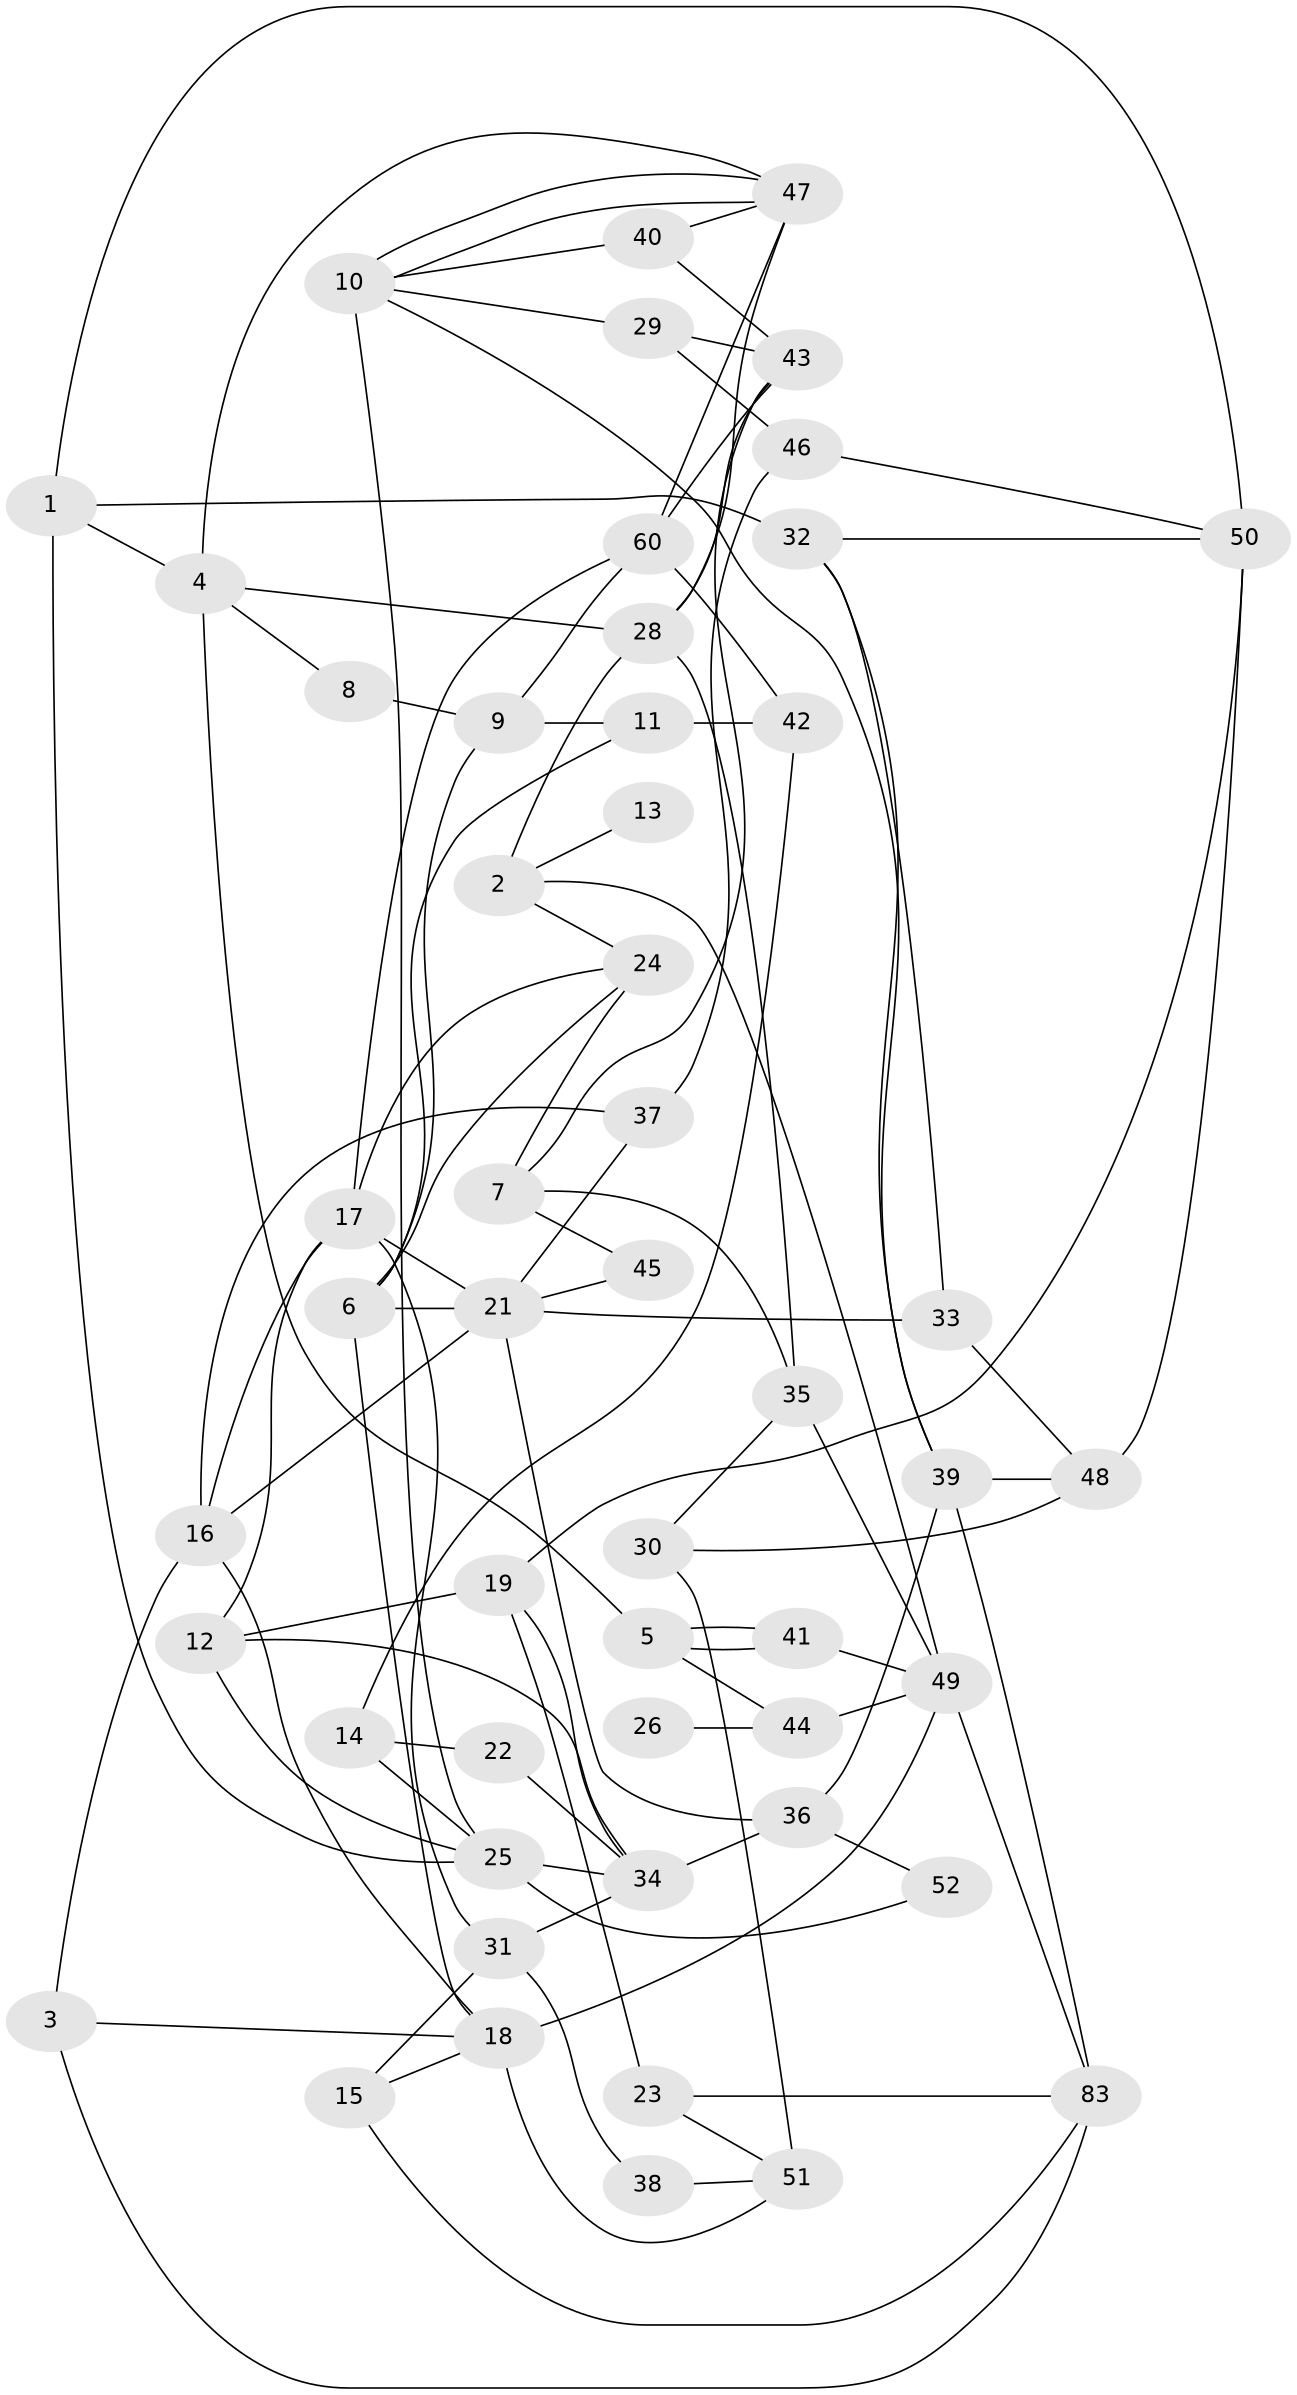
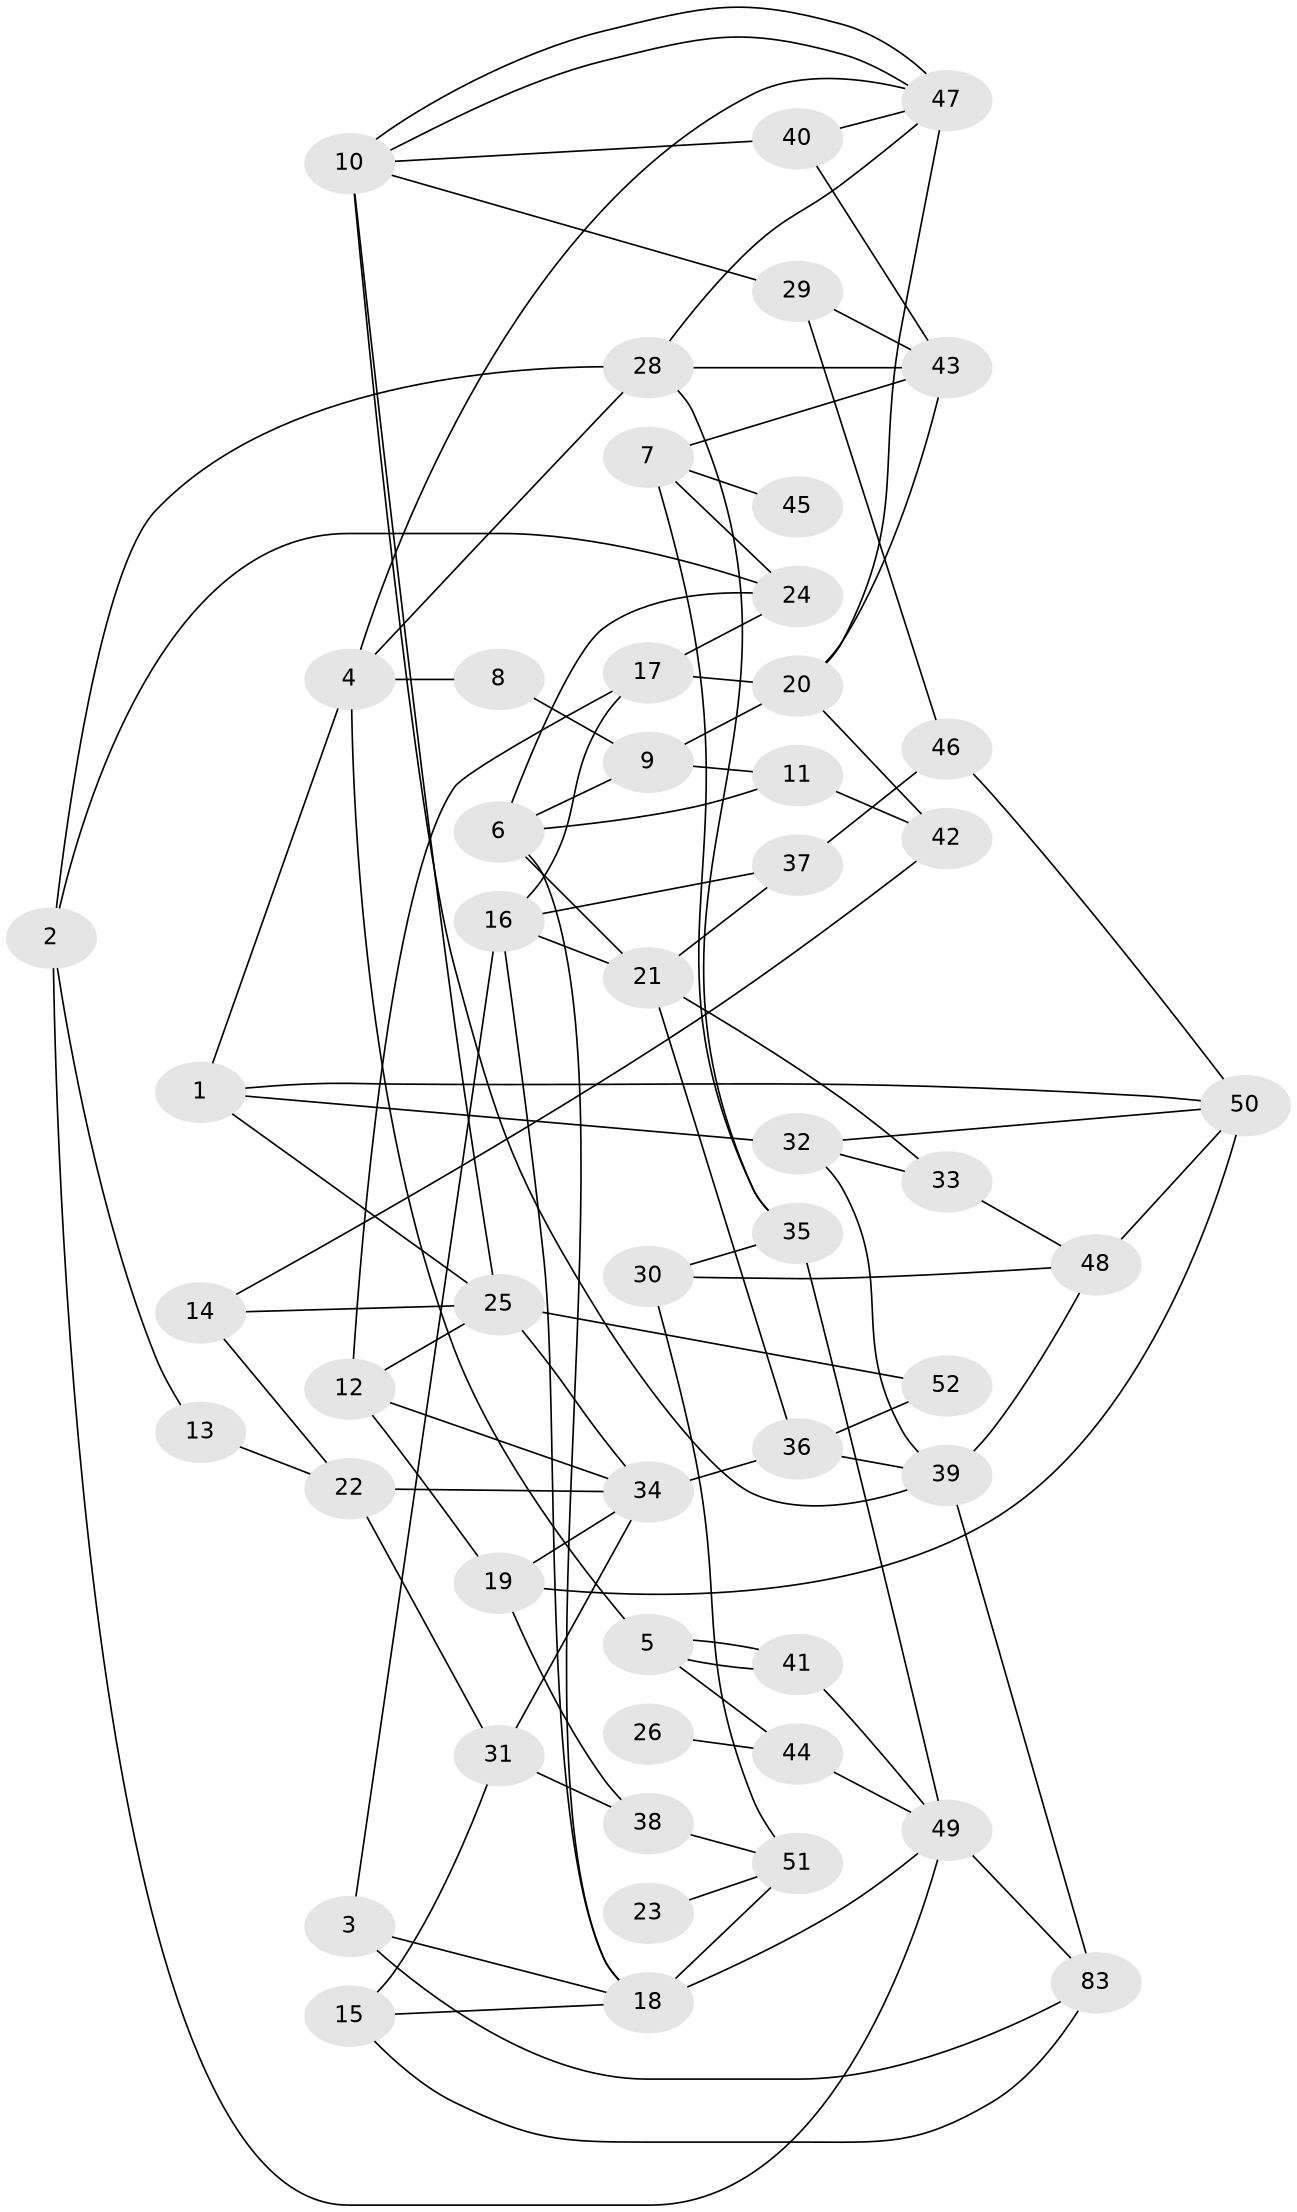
(648, 544) -> (798, 686)
(425, 1264) -> none
(574, 1289) -> none
none -> (275, 1460)
(429, 1549) -> (425, 1622)
(580, 1839) -> (580, 1743)
(872, 2096) -> none
